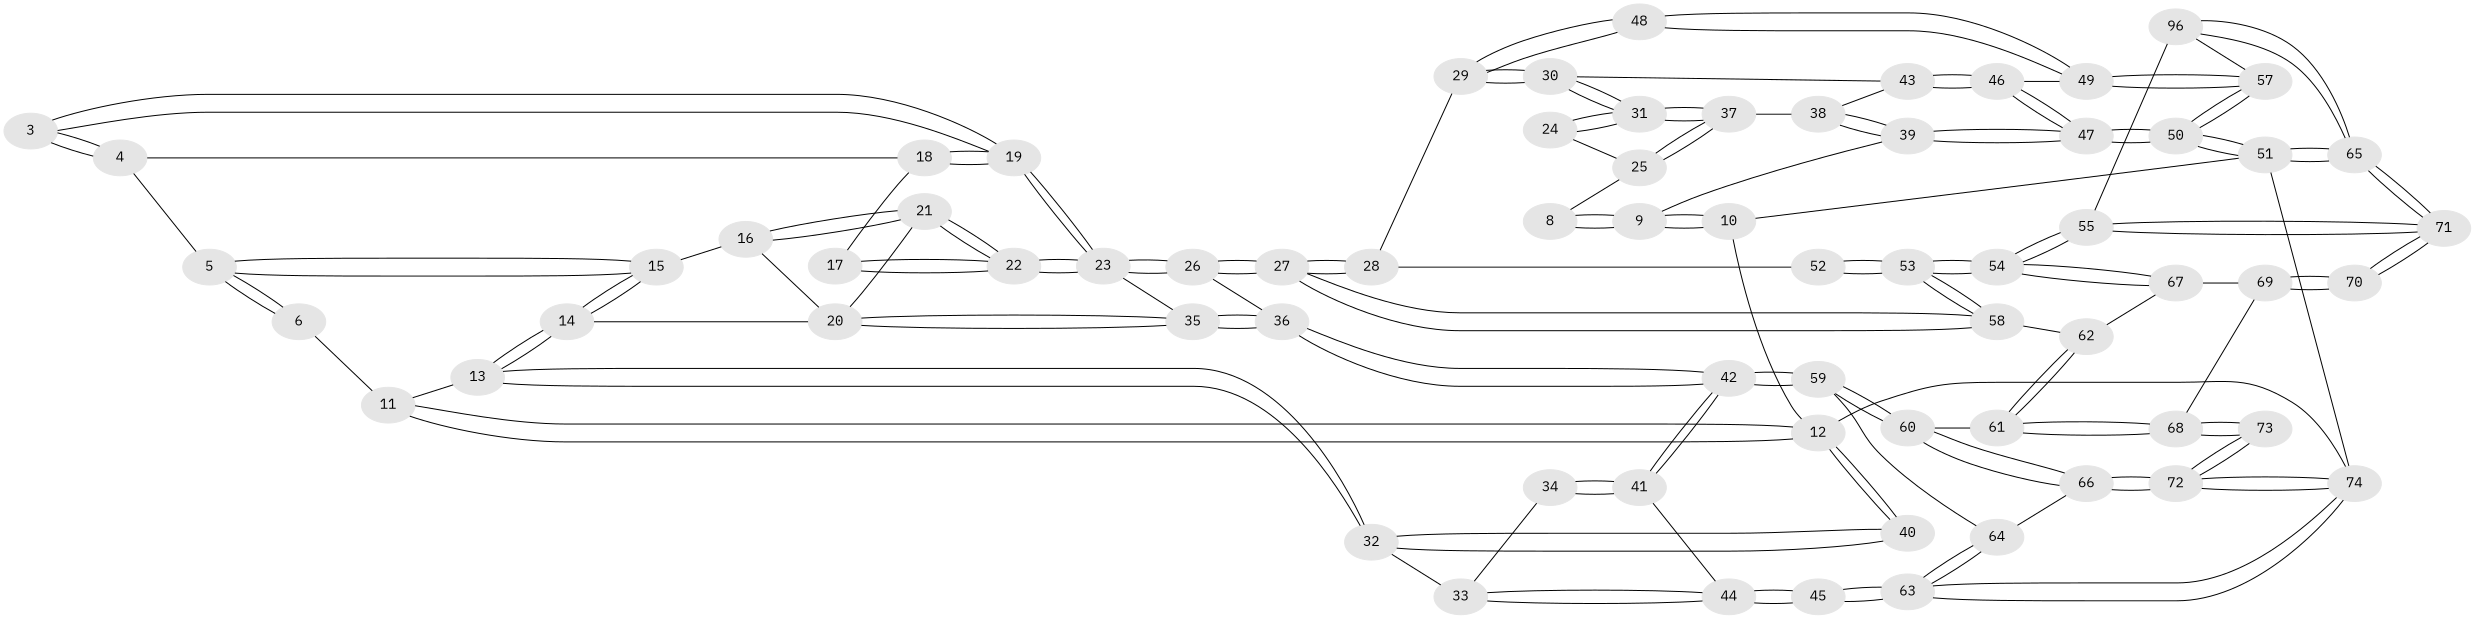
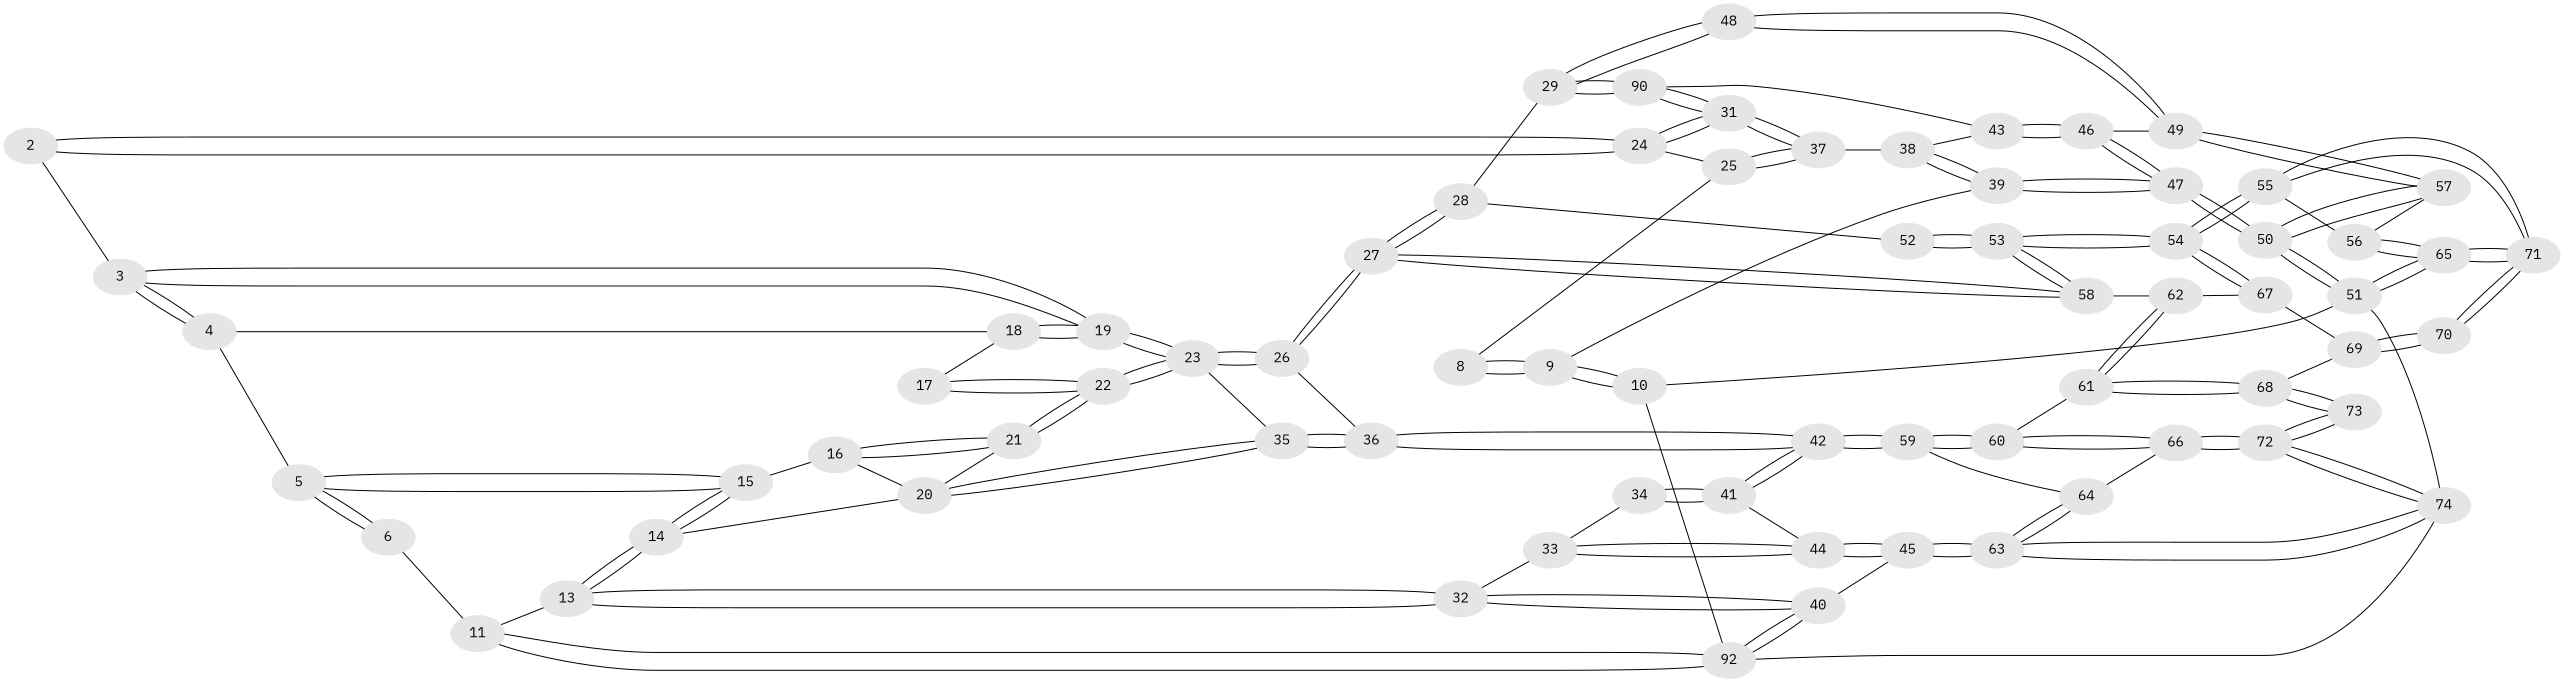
(2176, 27) -> (2355, 242)
(1550, 76) -> (1640, 87)
none -> (31, 146)
(1818, 433) -> (1729, 660)
none -> (1863, 578)
